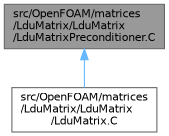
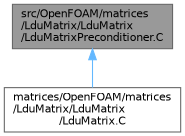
(84, 110) -> (93, 110)
